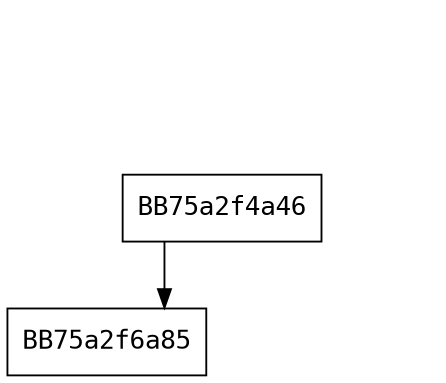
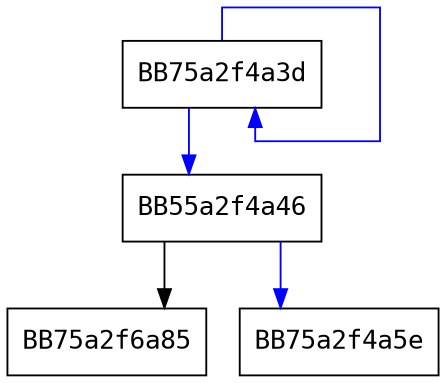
none -> (222, 74)
(222, 208) -> (222, 208)
none -> (339, 342)
